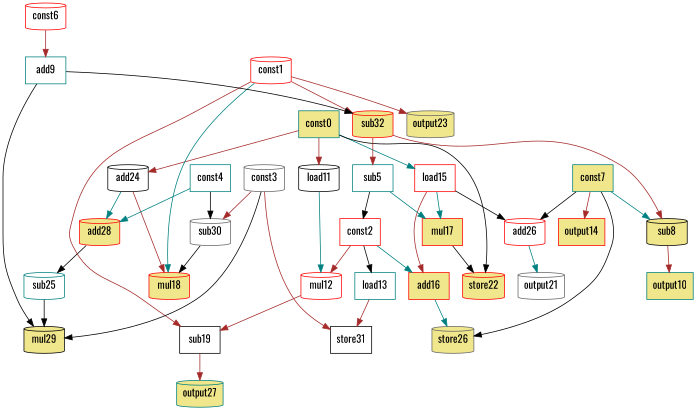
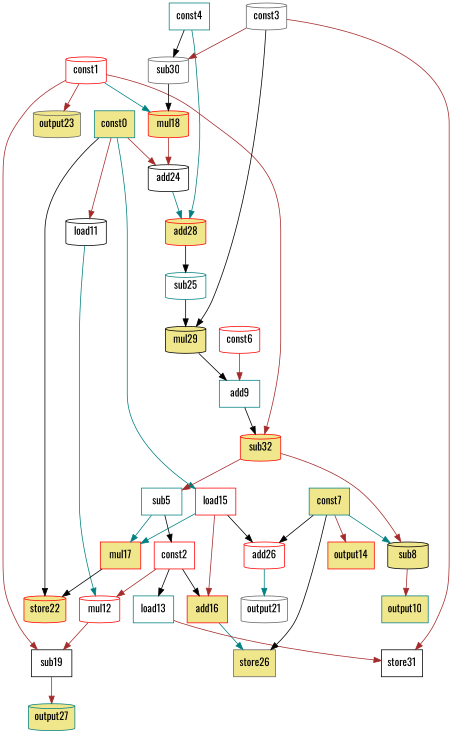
(3, 201) -> (210, 364)
(147, 229) -> (168, 148)
(392, 257) -> (189, 579)
(453, 340) -> (255, 663)
